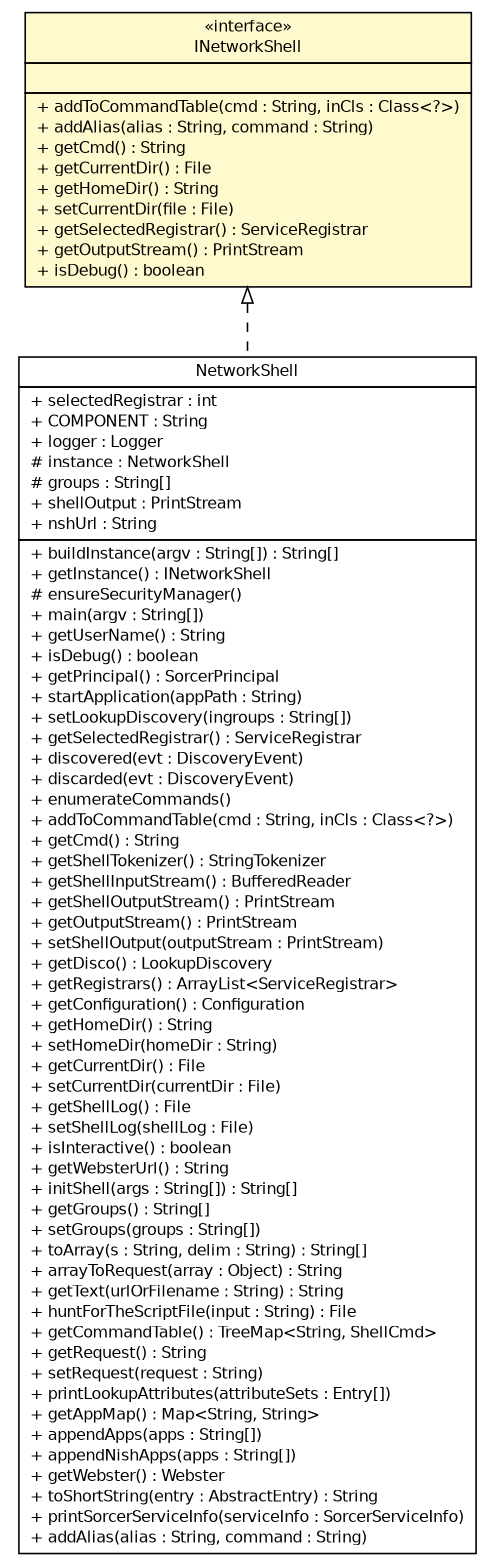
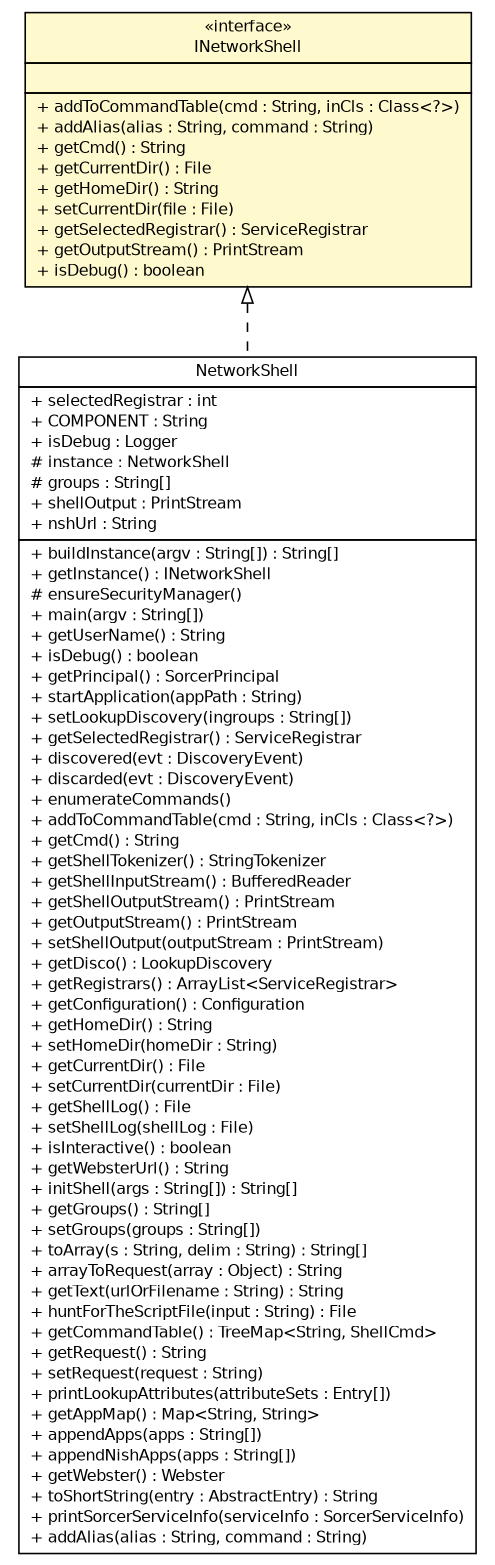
(97, 442) -> (104, 442)
